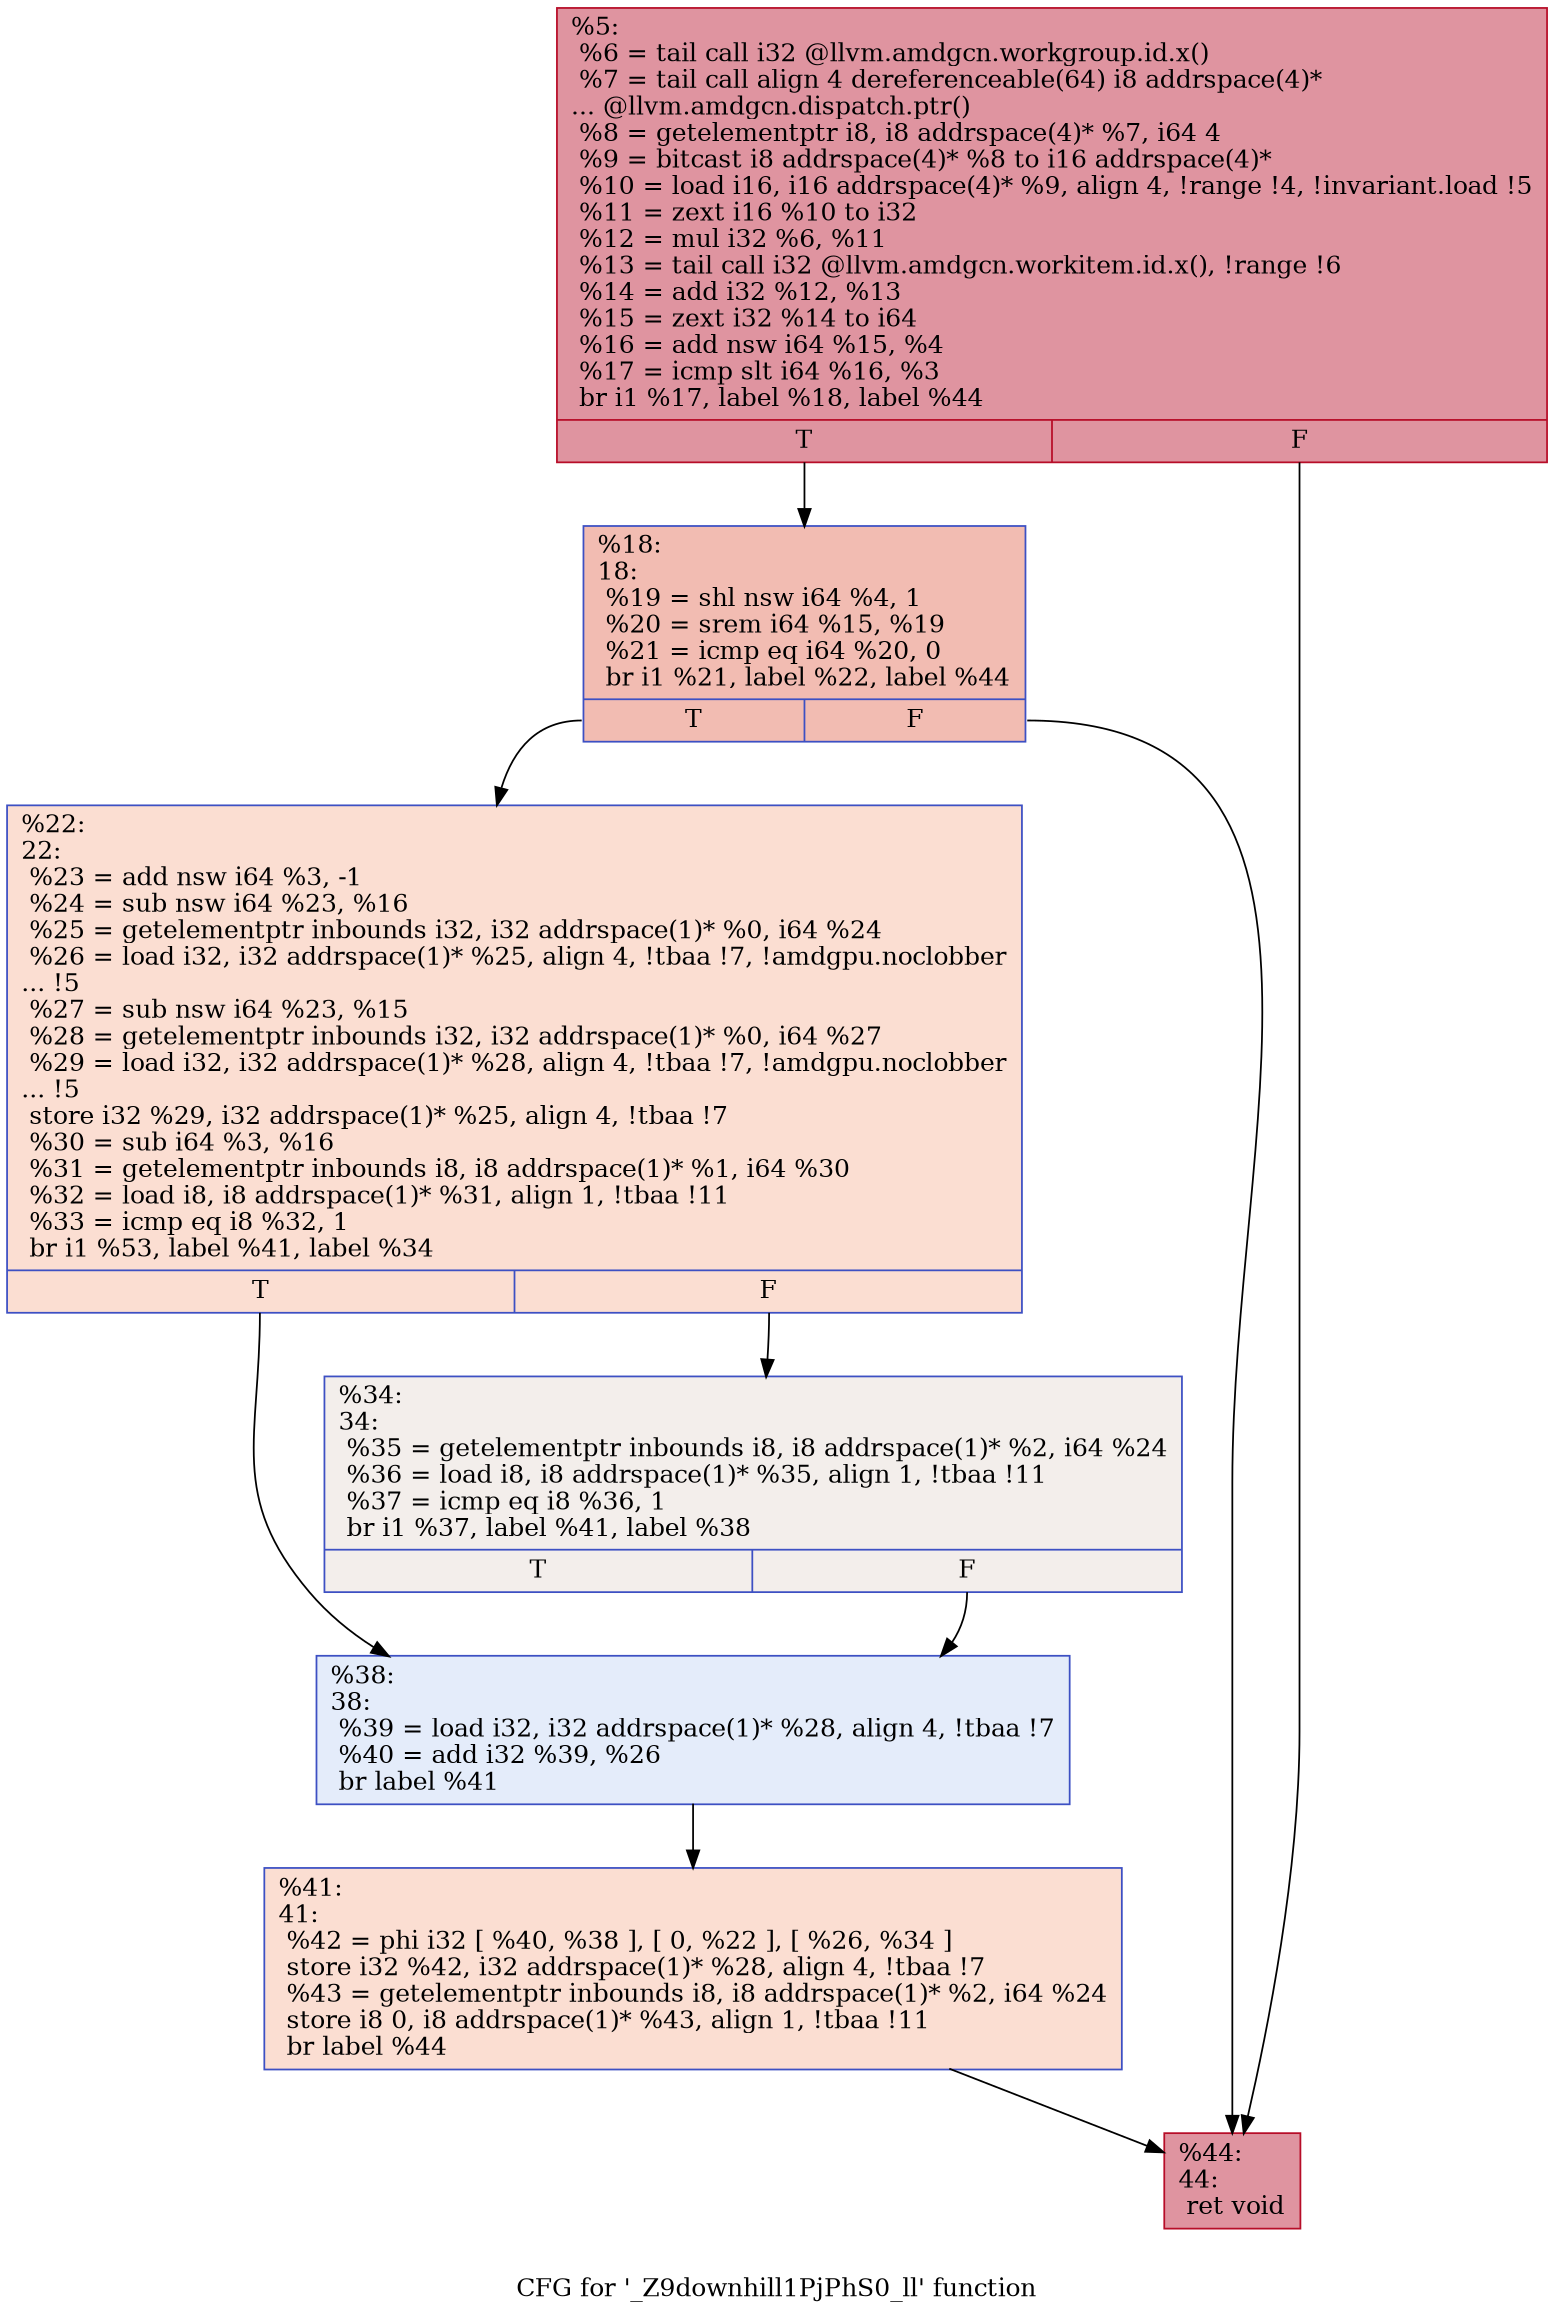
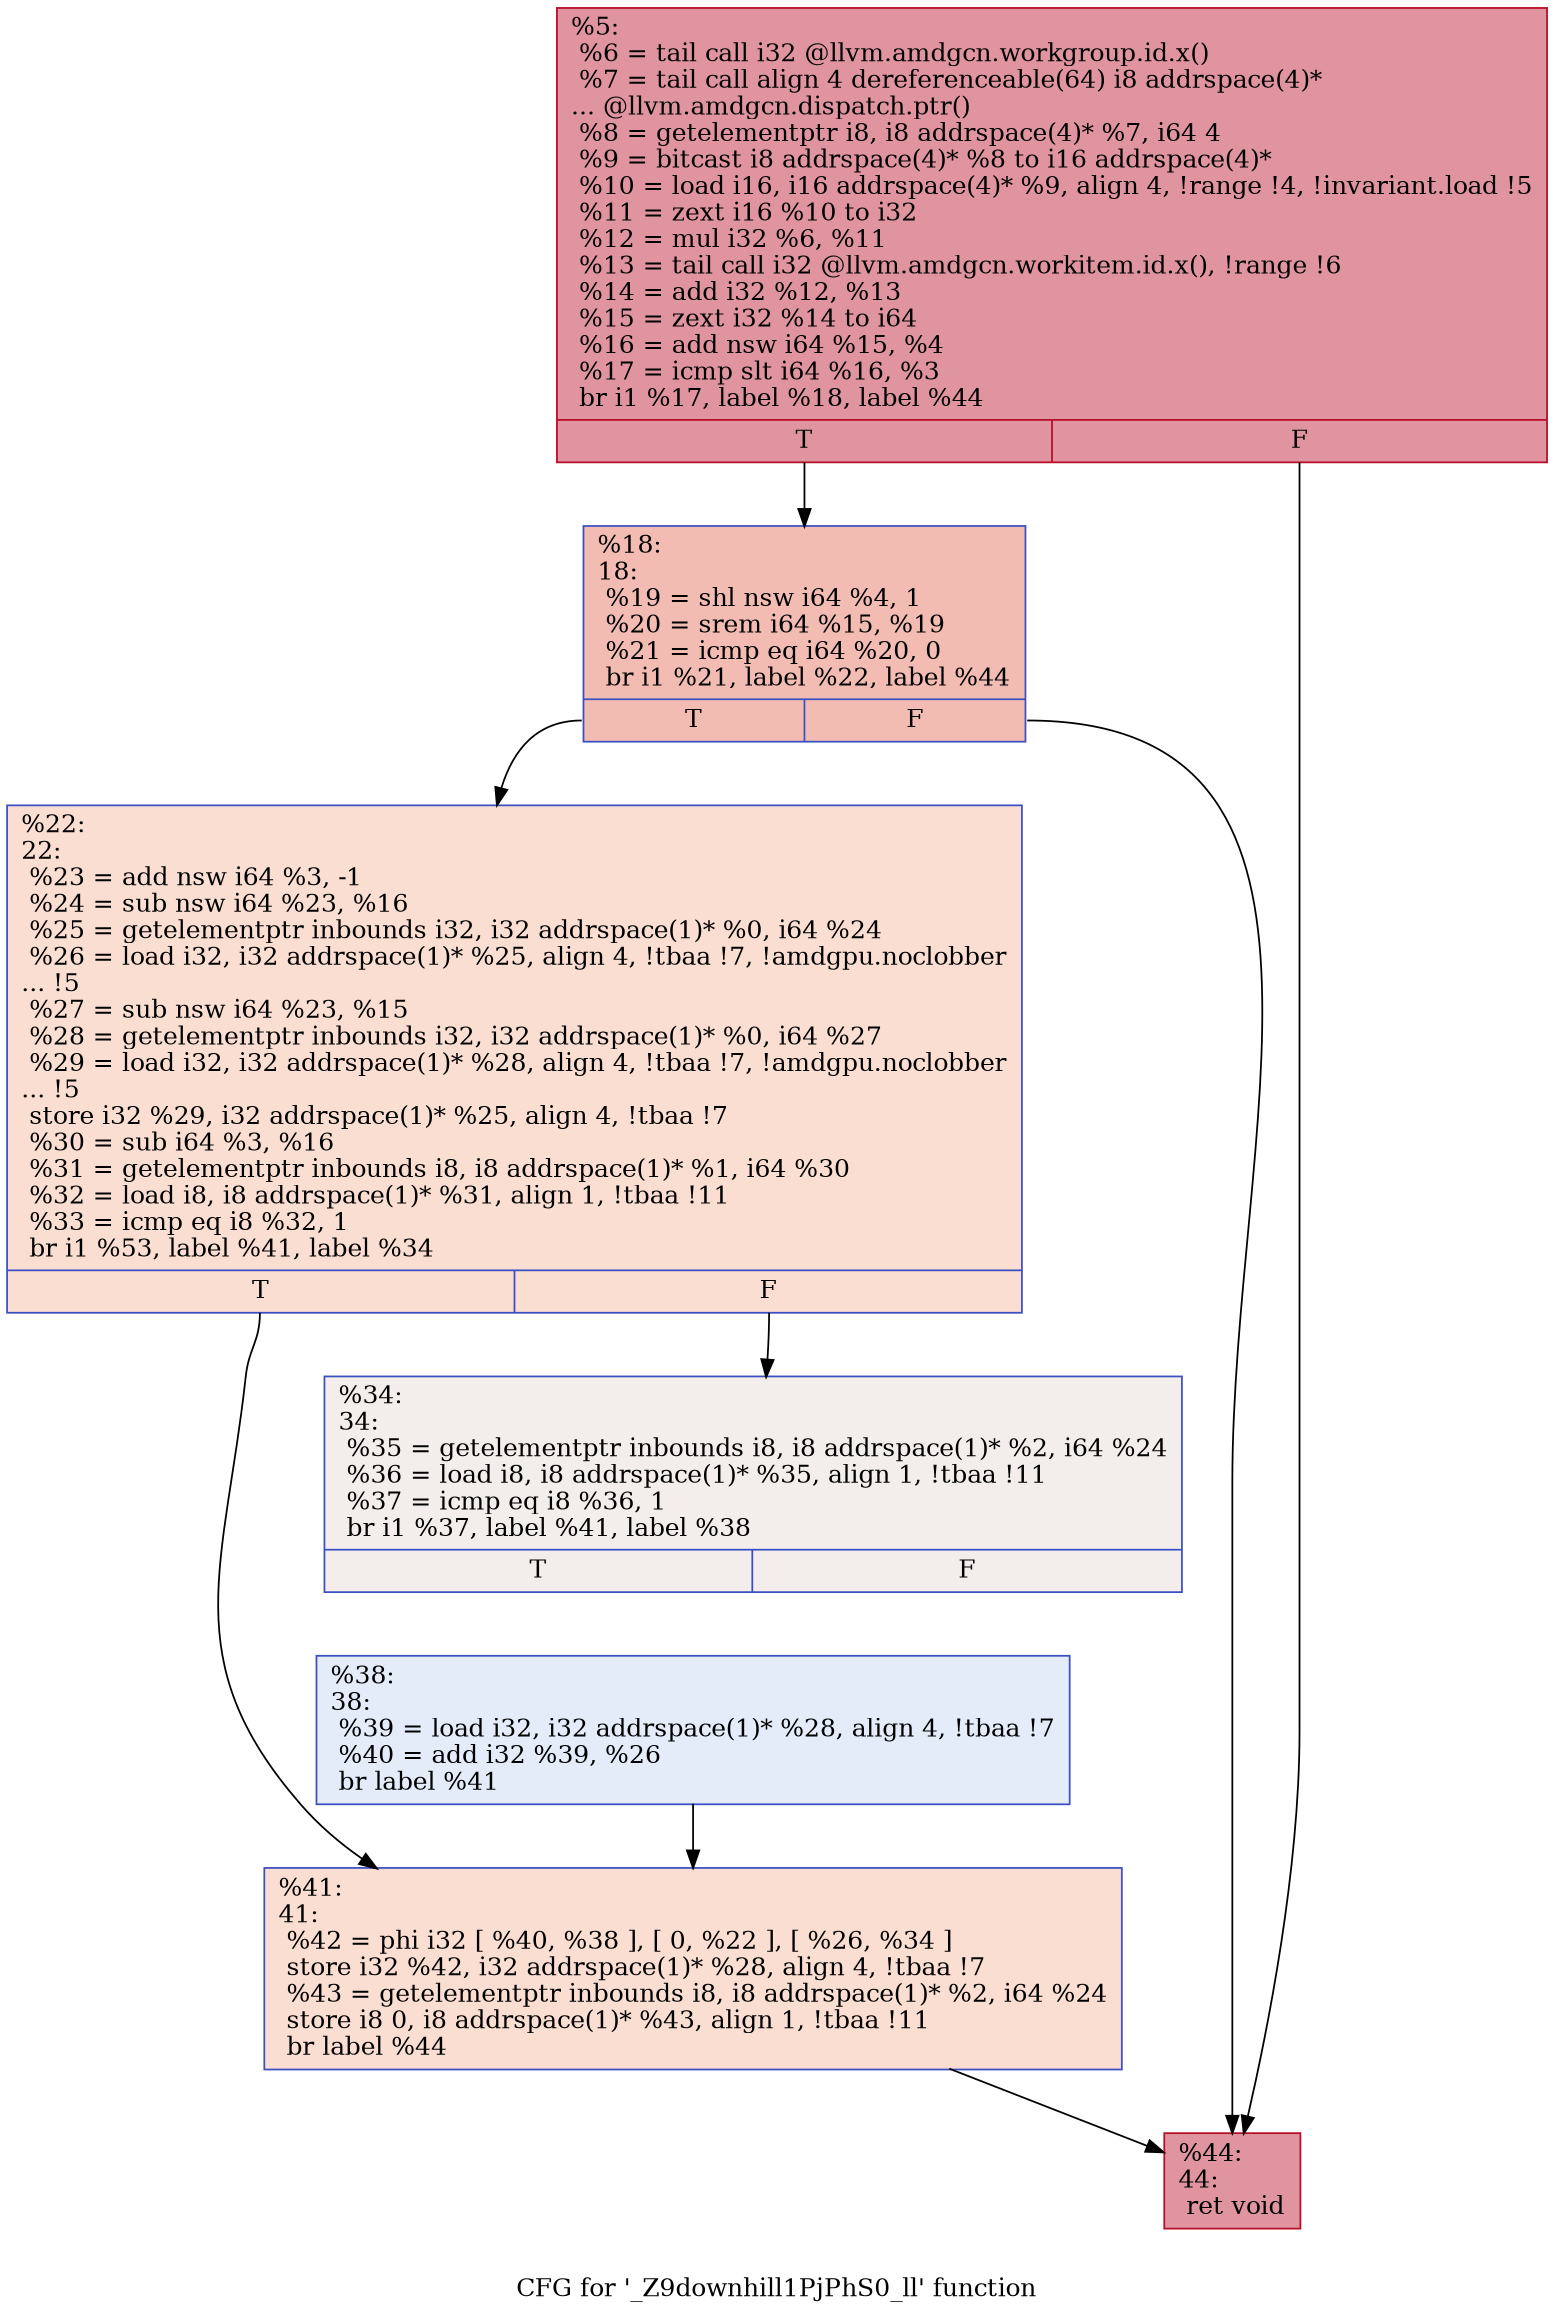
(260, 1501) -> (218, 1608)
(963, 1618) -> none
